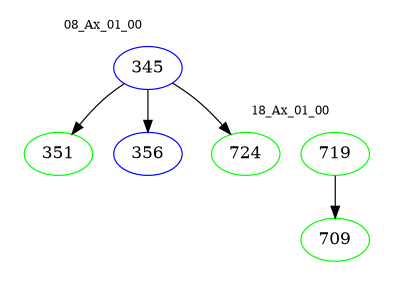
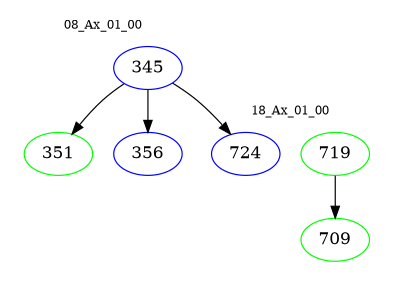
(246, 154) -> (246, 154)
